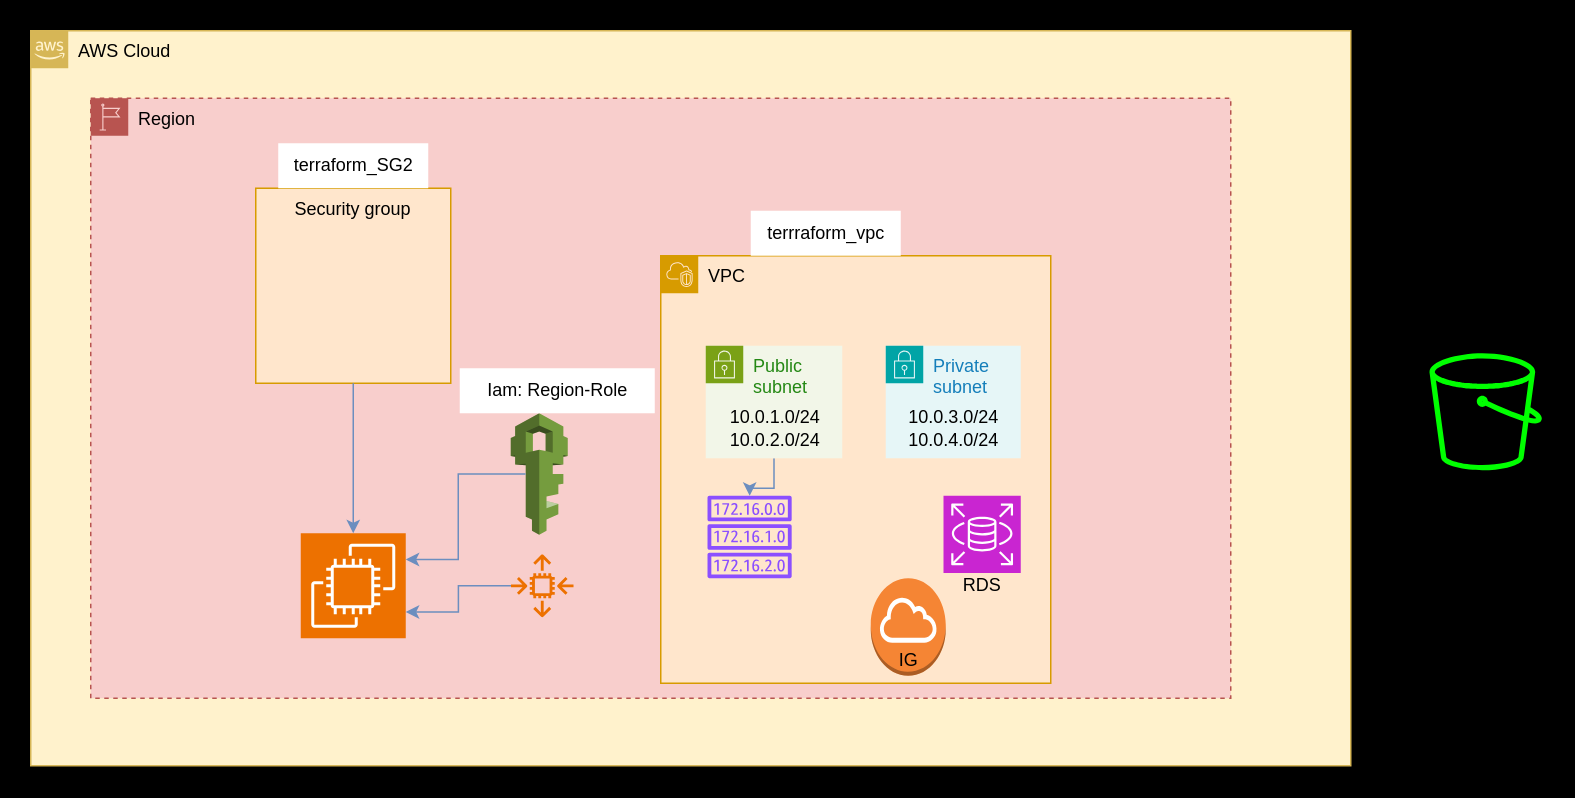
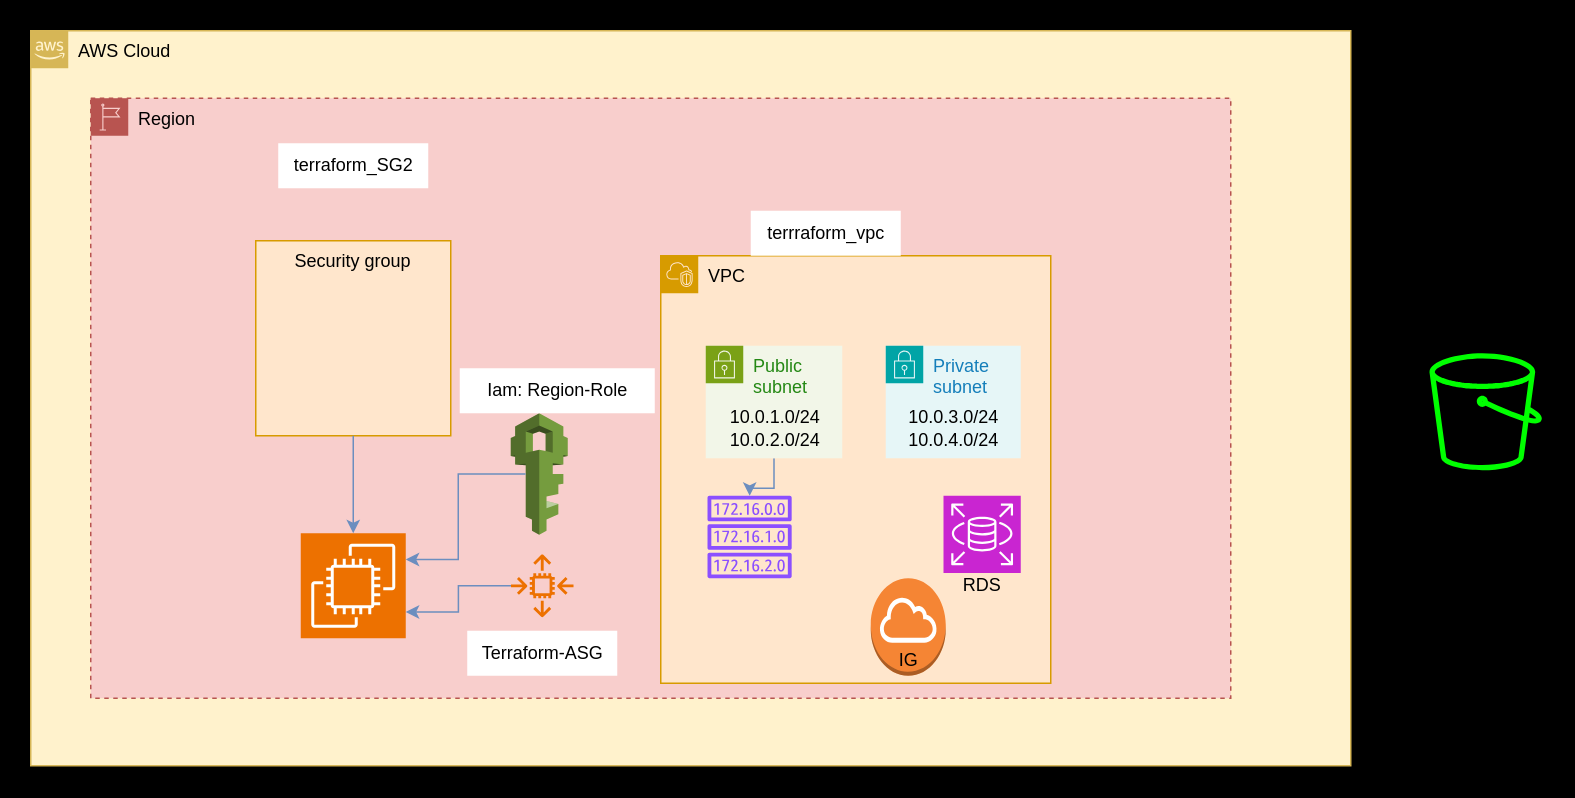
(353, 286) -> (353, 338)
none -> (542, 653)
